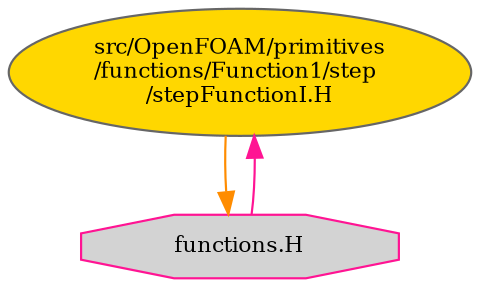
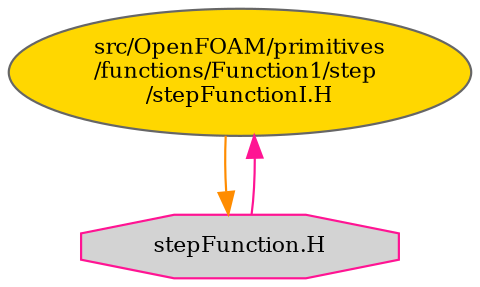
(240, 247) -> (240, 247)
